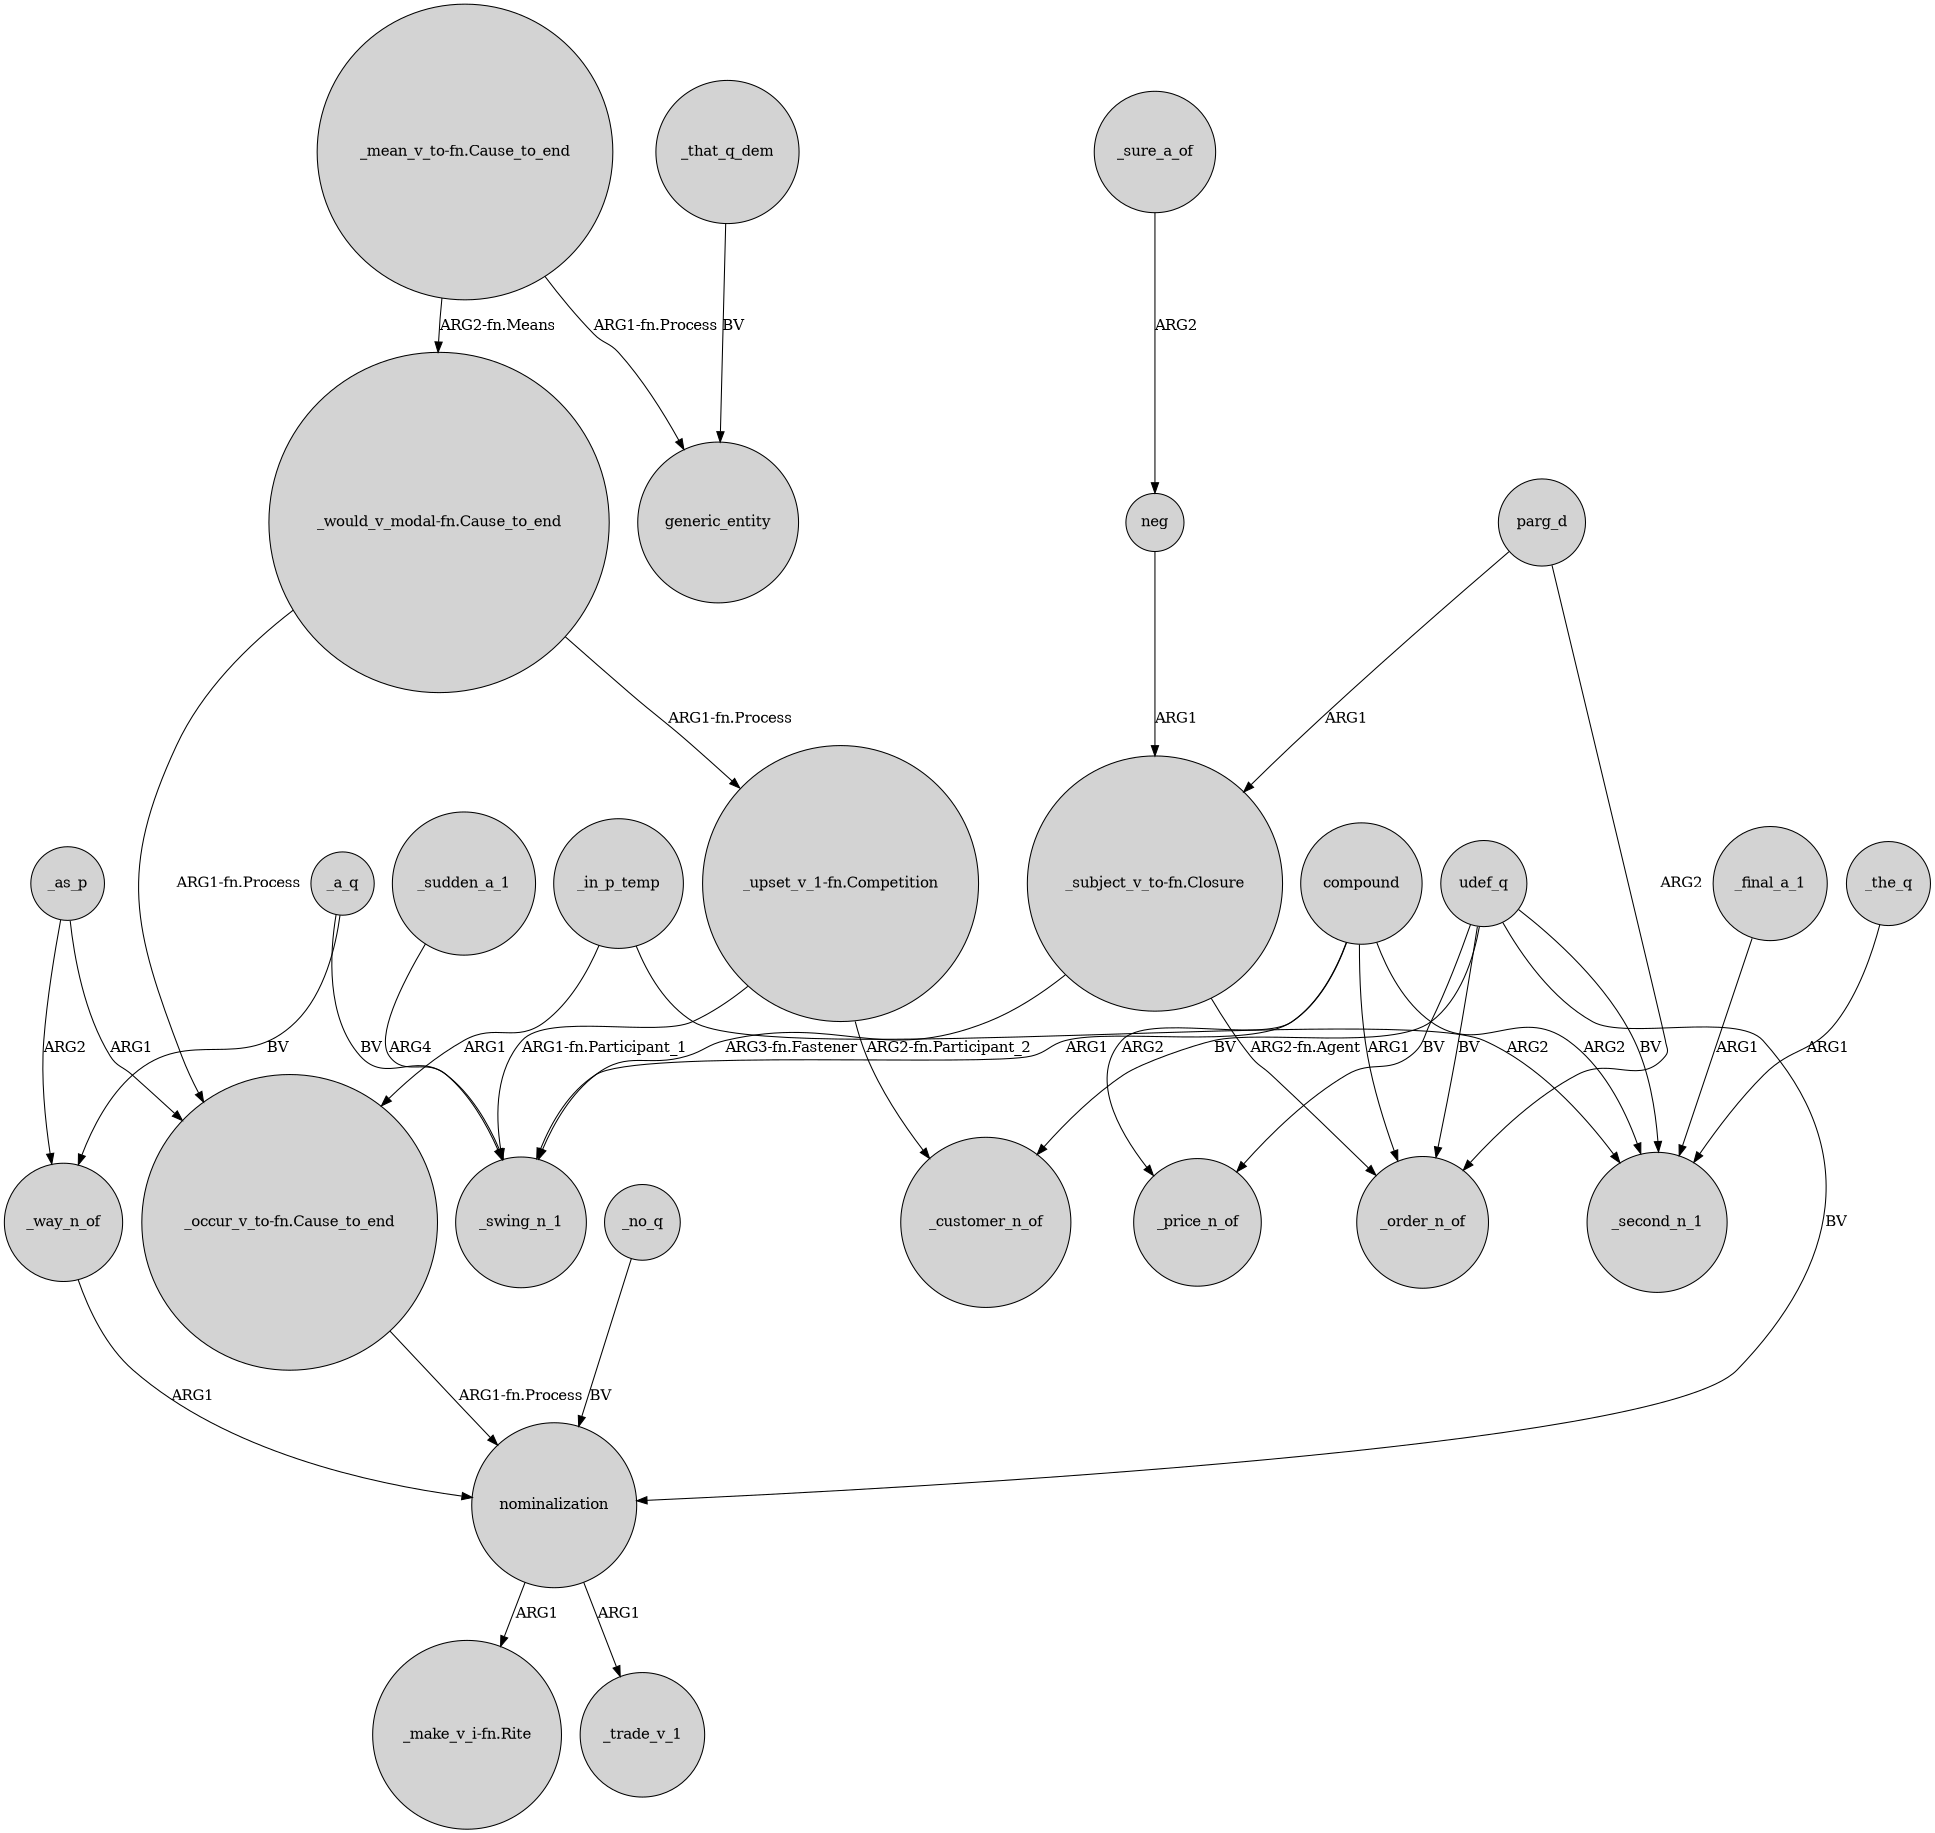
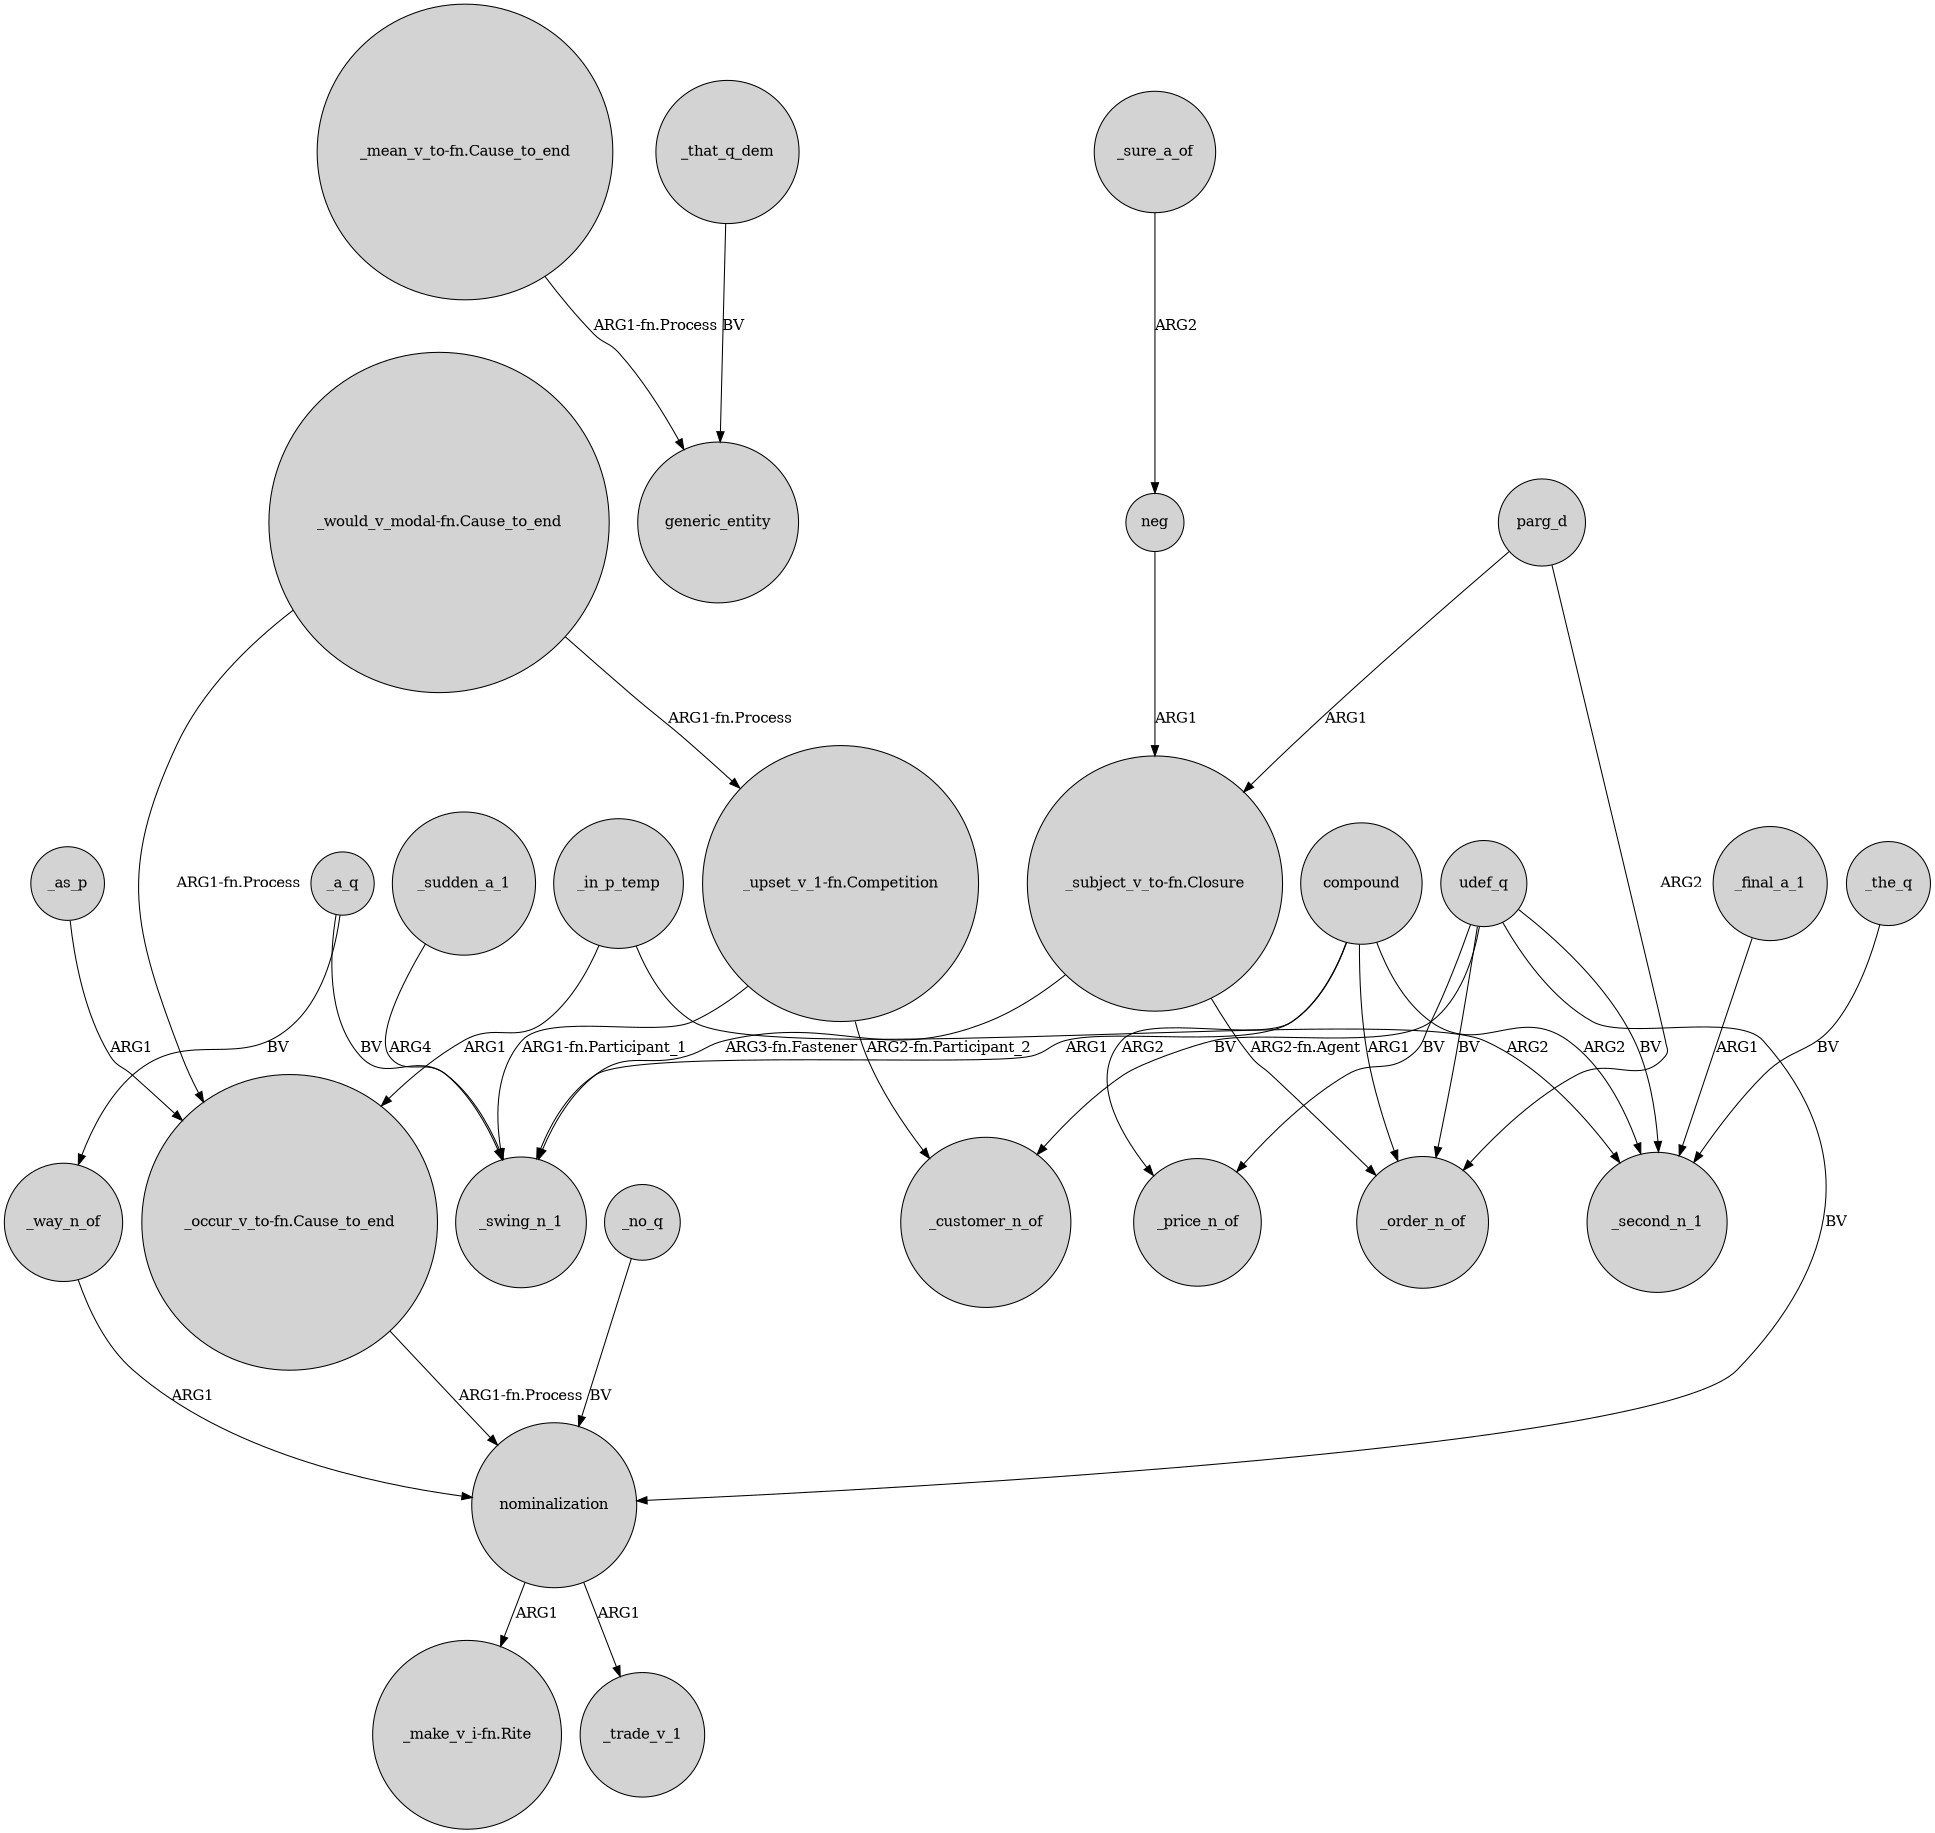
(440, 320) -> none
(44, 1036) -> none
(1828, 1048) -> (1828, 1048)
